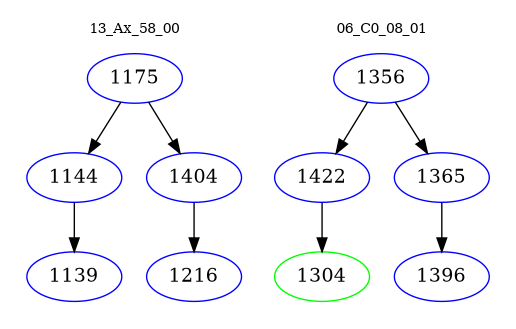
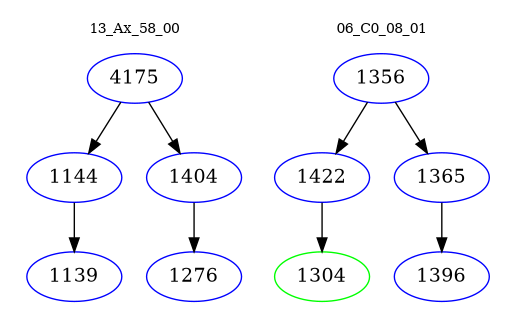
(135, 78) -> (135, 78)
(194, 277) -> (194, 277)
